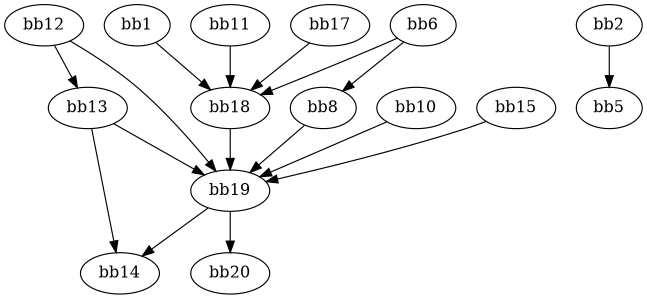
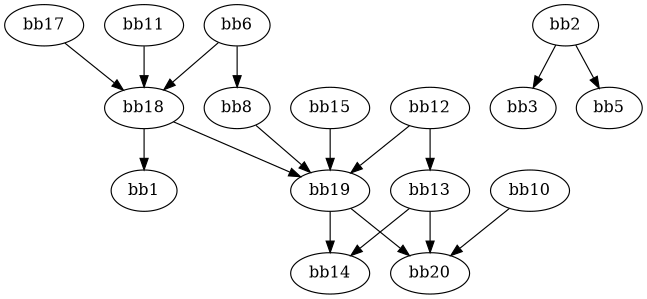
(179, 62) -> (144, 144)
none -> (523, 108)
(154, 146) -> (430, 226)
(329, 147) -> (485, 228)
